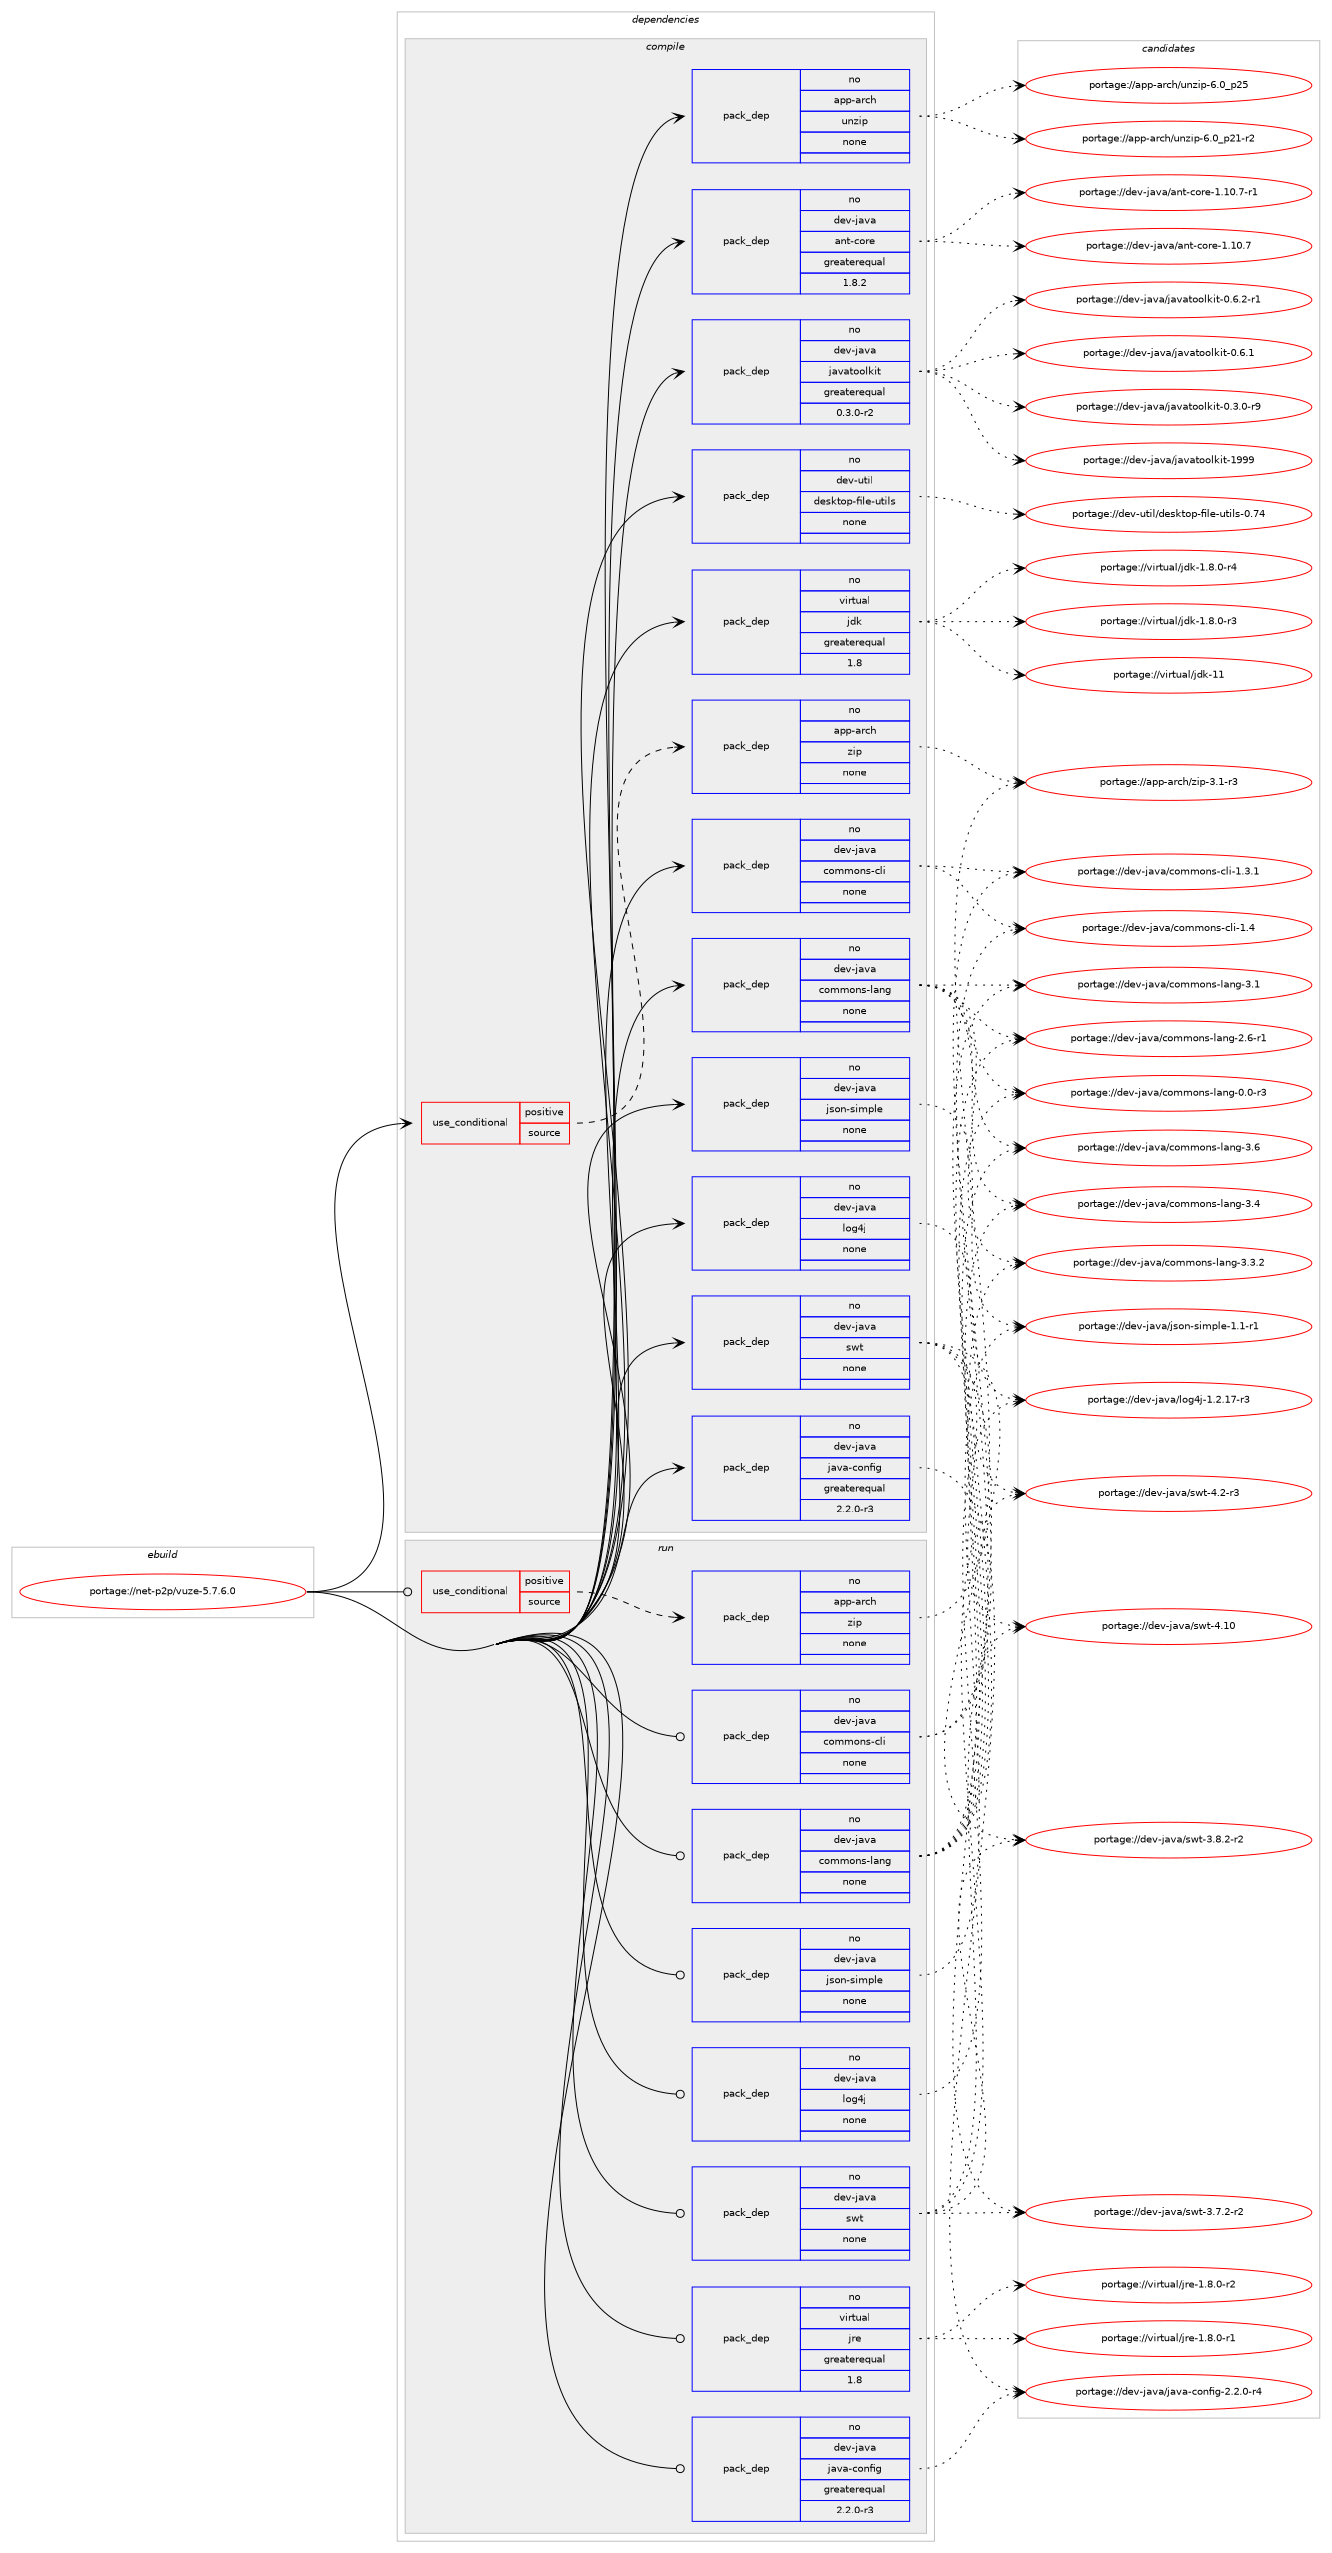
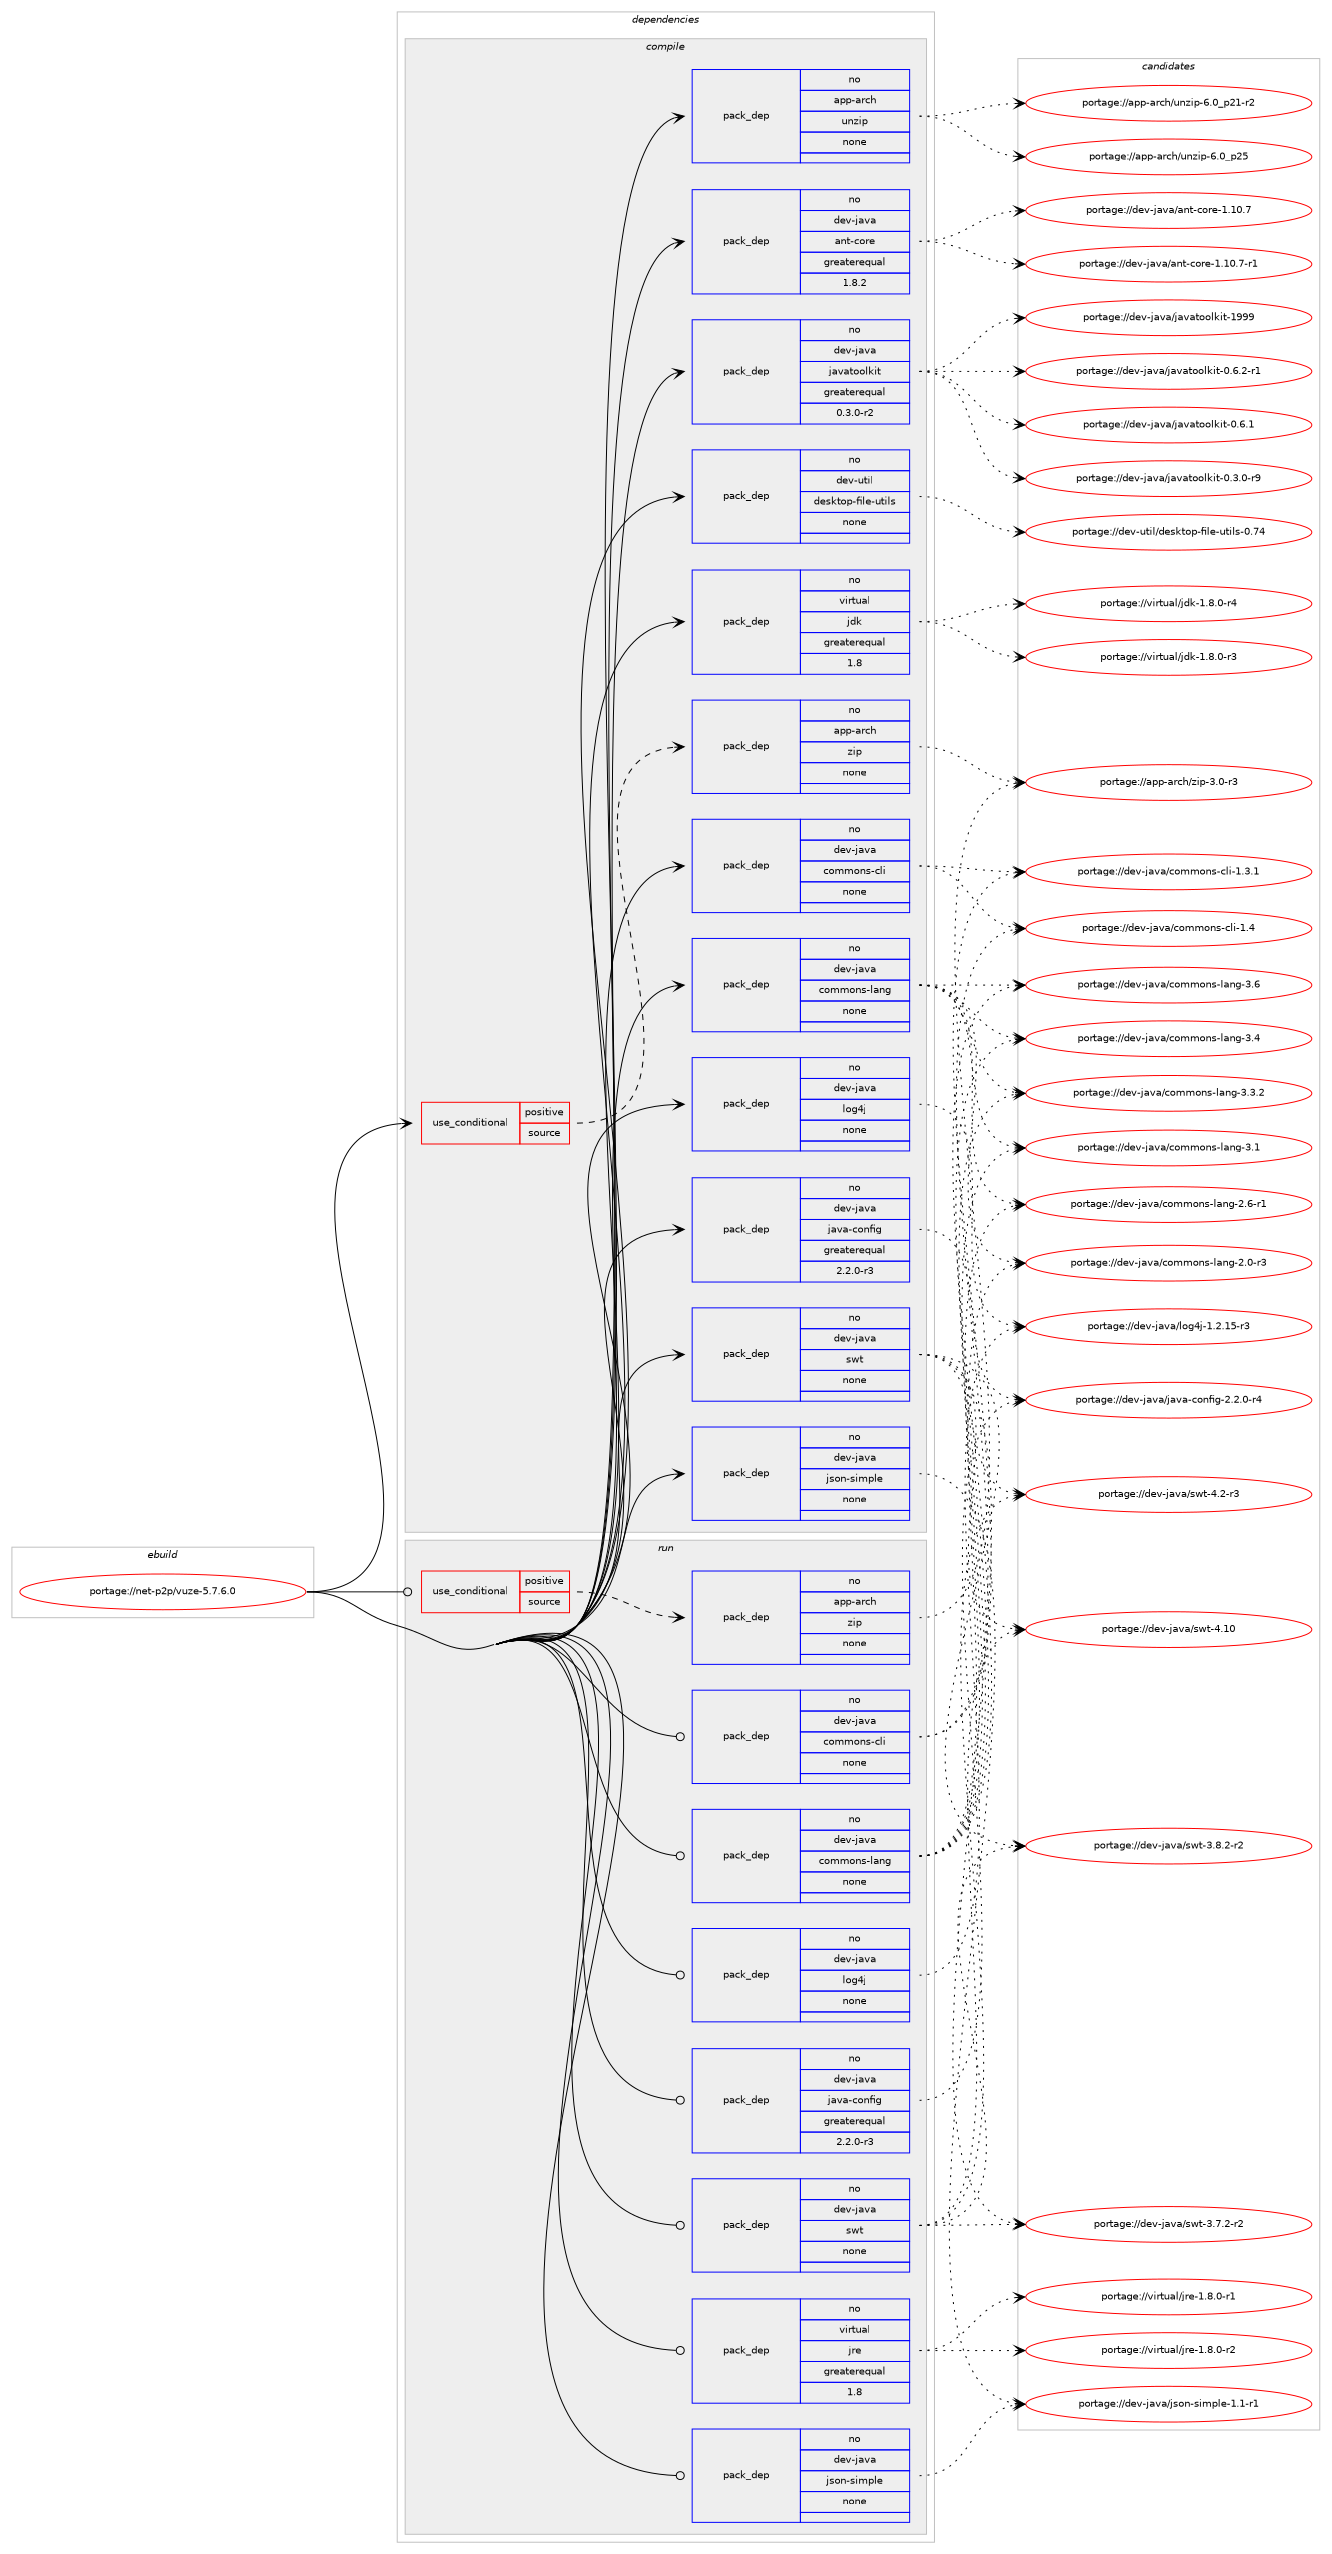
(1169, 675) -> none
(1169, 783) -> (1169, 783)
(1169, 1093) -> (1169, 1263)
(1169, 1400) -> (1169, 1327)
